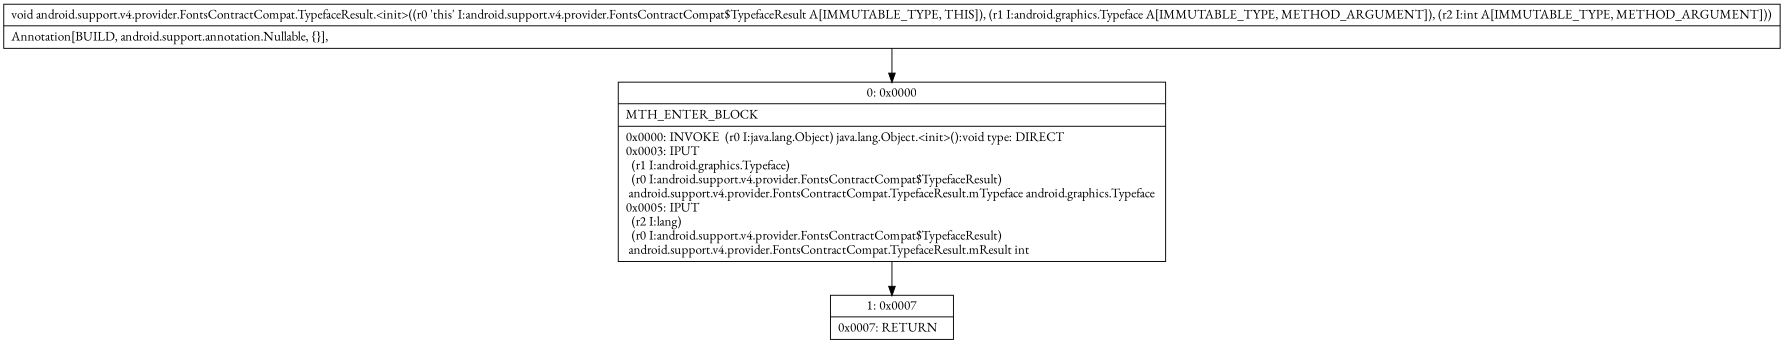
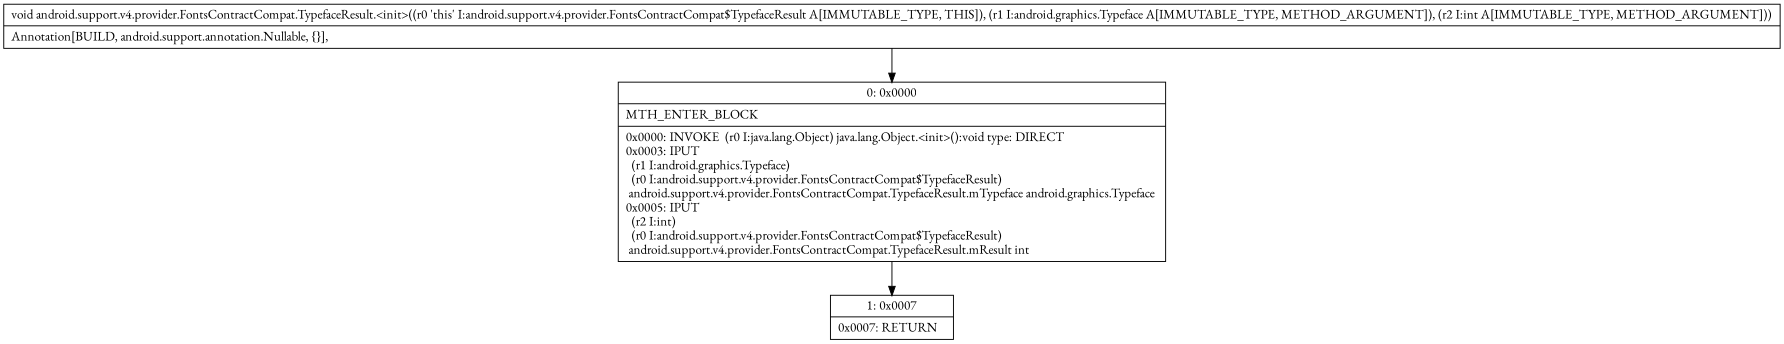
(654, 222) -> (651, 222)
